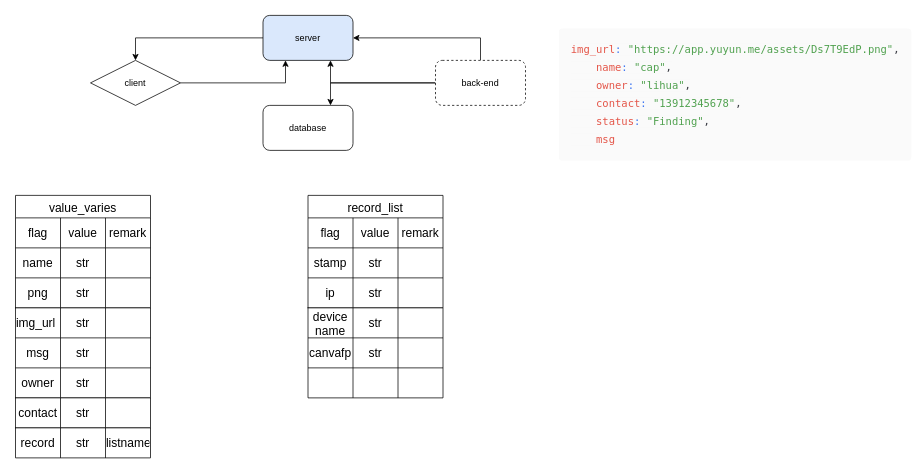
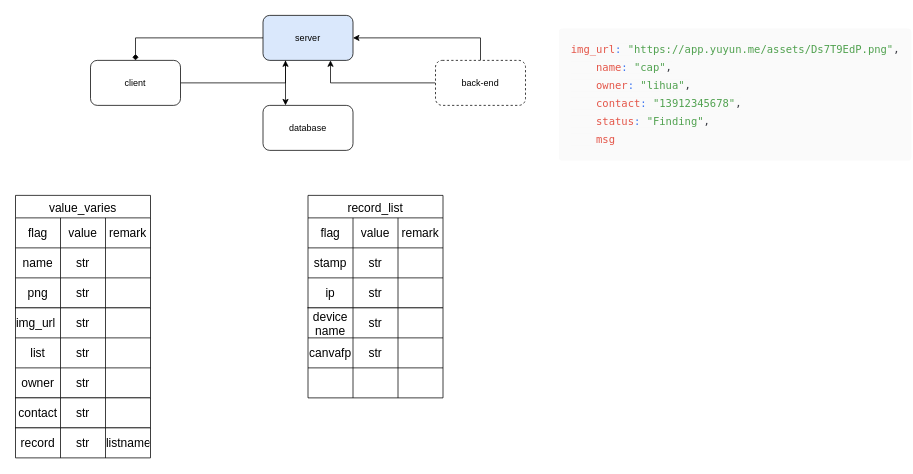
(135, 54) -> (135, 54)
(135, 83) -> (135, 83)
none -> (285, 92)
(330, 92) -> none
(38, 353) -> (38, 353)
